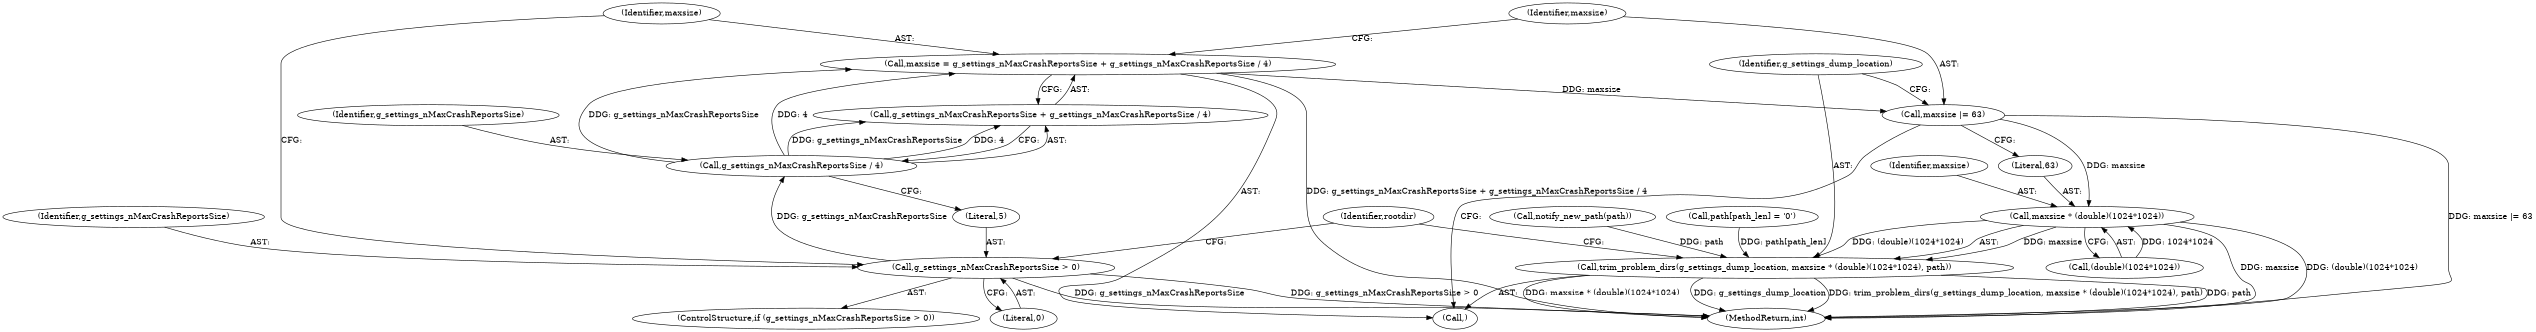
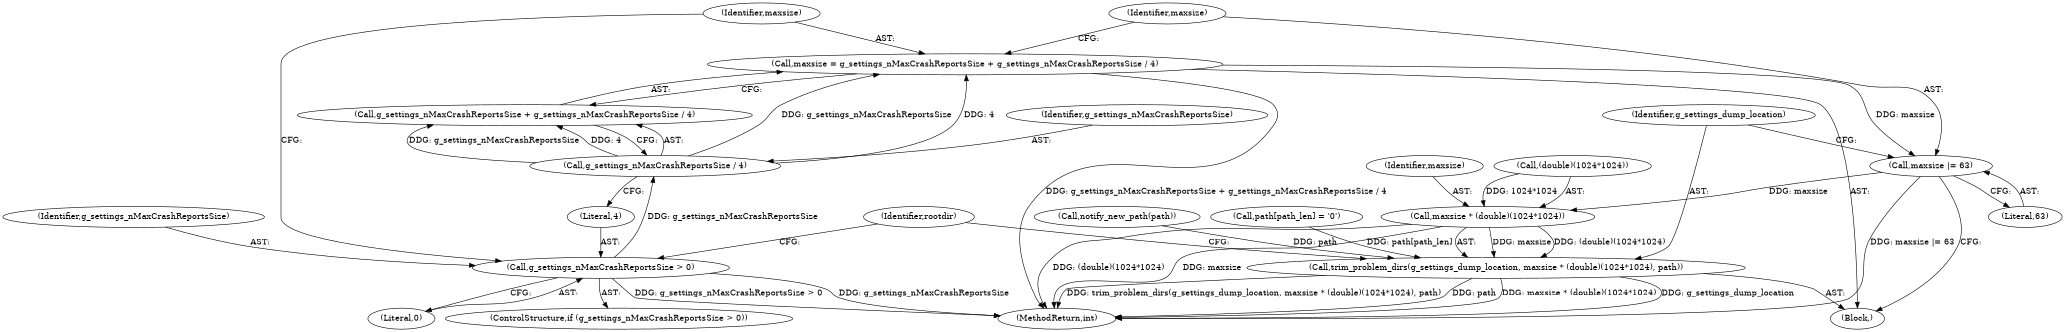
(2057, 190) -> (2012, 185)
(986, 217) -> (601, 217)
(2086, 242) -> none
(1455, 319) -> (1857, 319)
